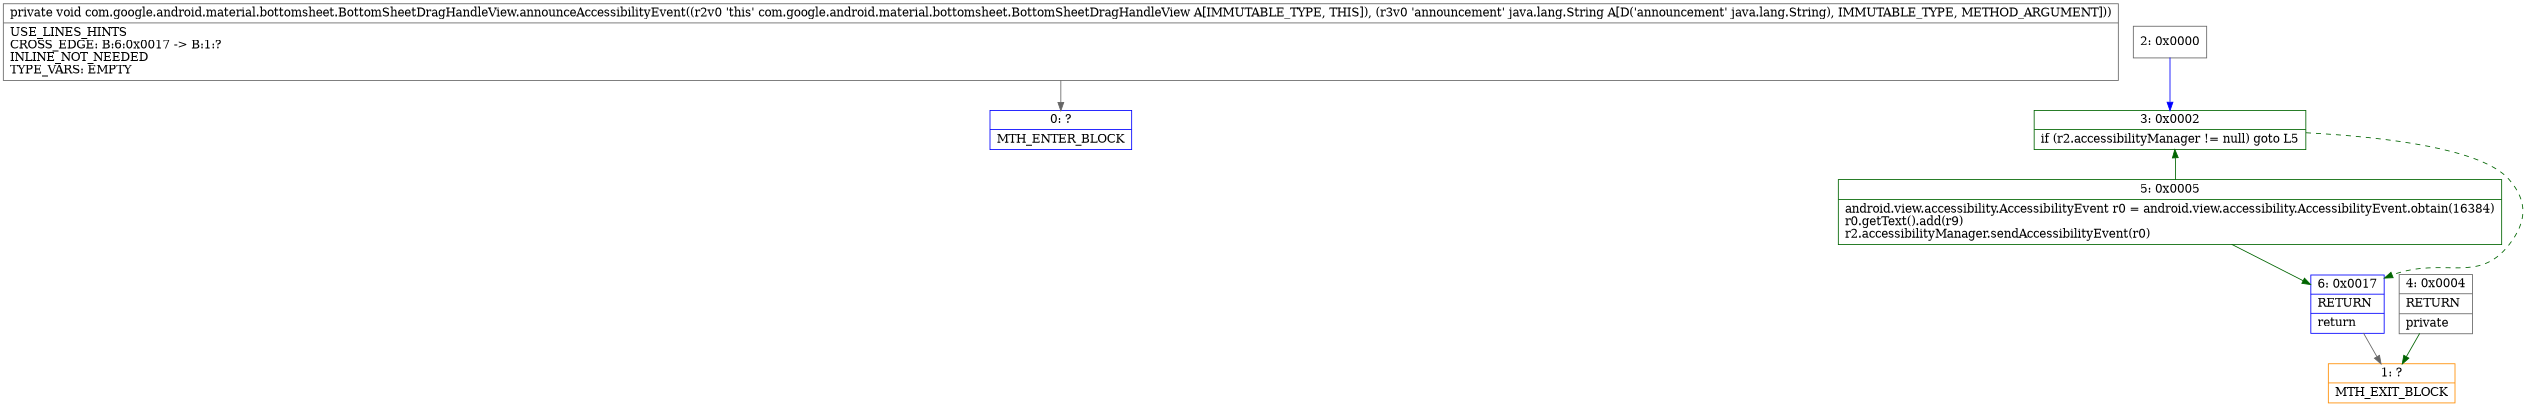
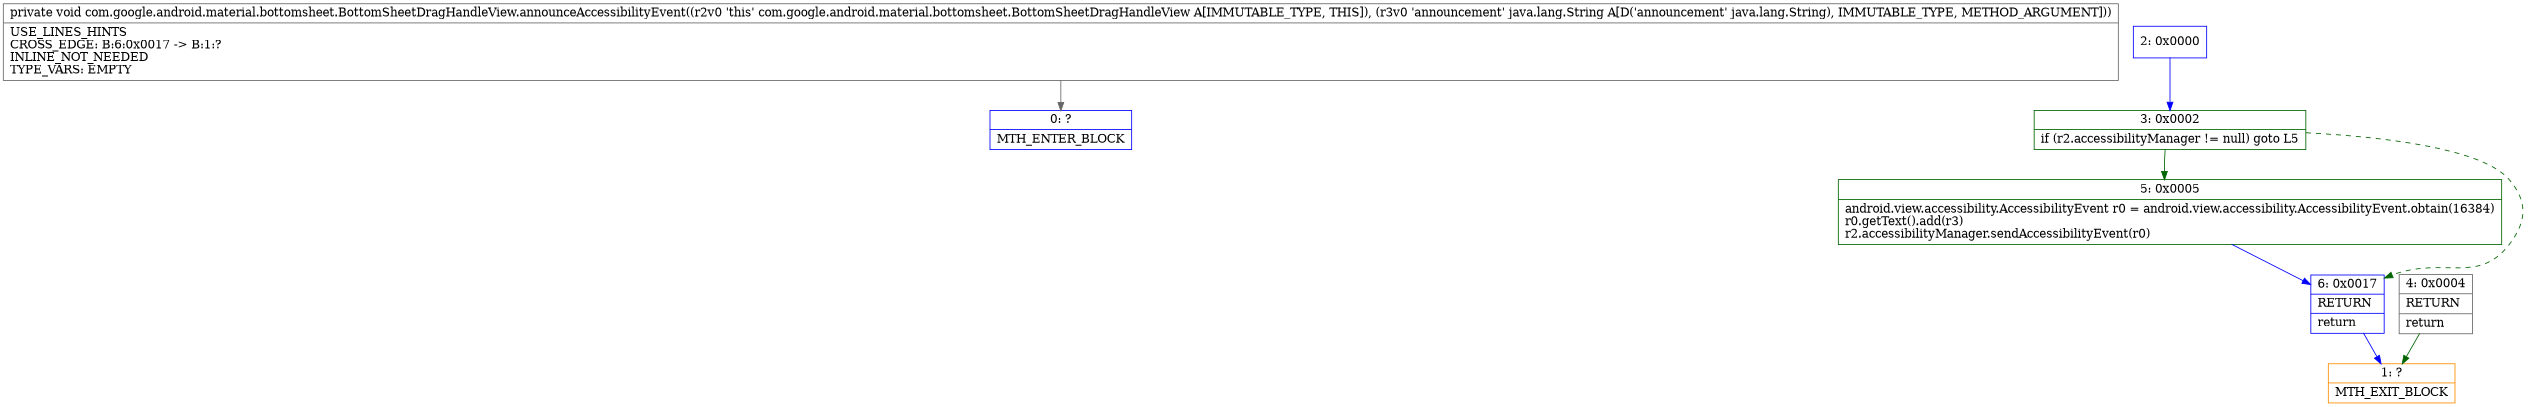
(2170, 42) -> (2170, 42)
(2176, 169) -> (2165, 160)
(1904, 222) -> (1904, 222)
(2267, 263) -> (2267, 263)
(2428, 323) -> (2425, 323)
(2370, 345) -> (2370, 345)
